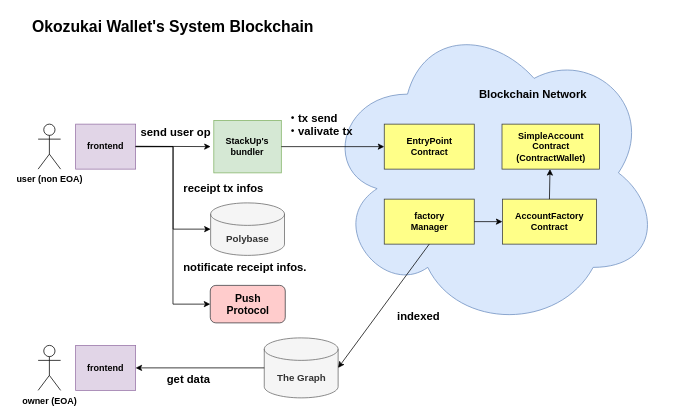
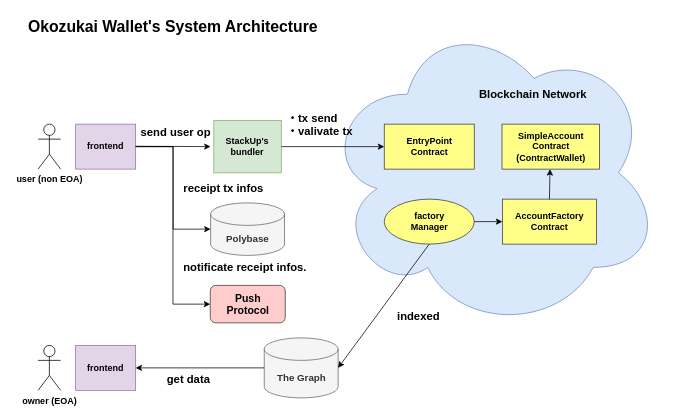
(173, 27) -> (173, 27)
(429, 222) -> (429, 222)
